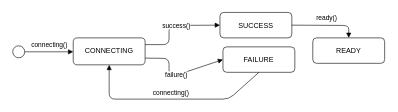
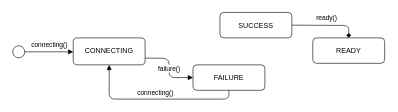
(349, 32) -> (349, 32)
(159, 45) -> none
(259, 60) -> (229, 78)
